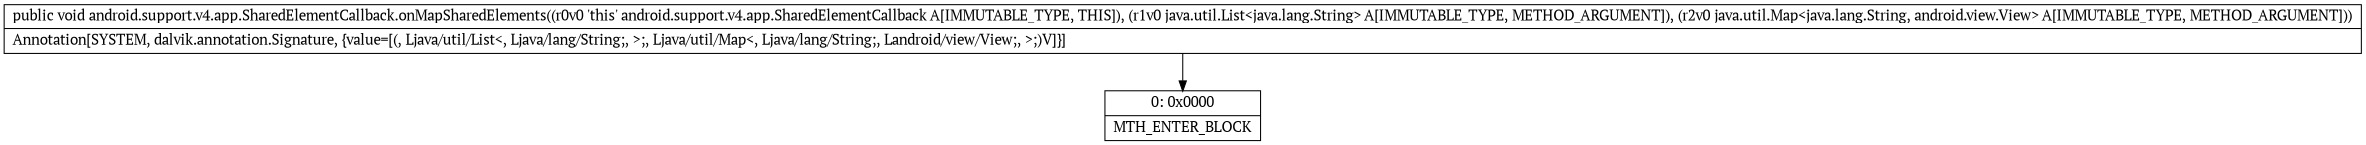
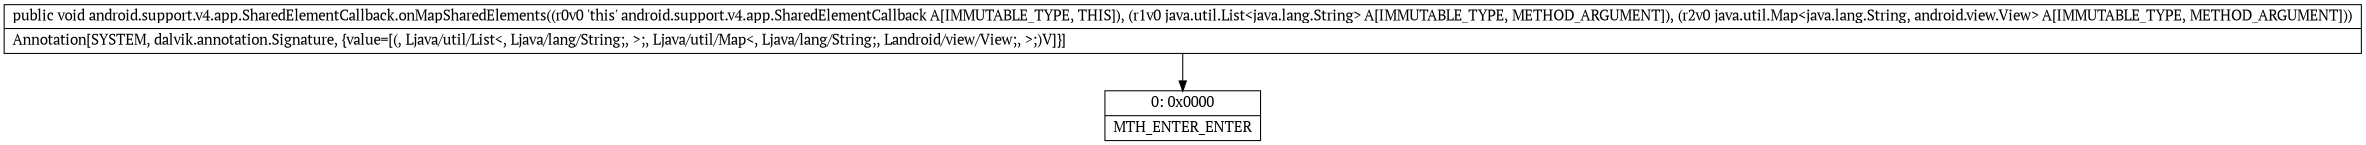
(1182, 128) -> (1183, 128)
